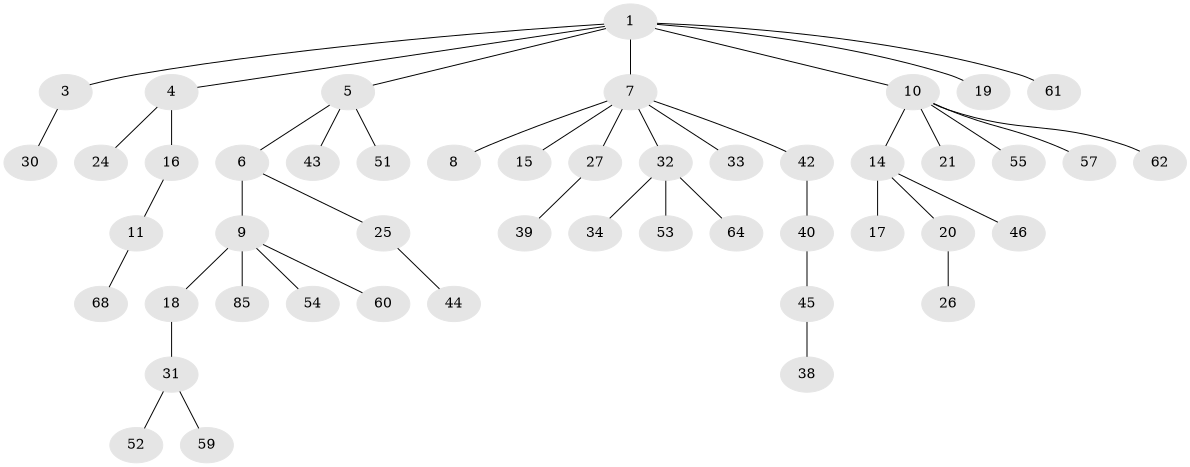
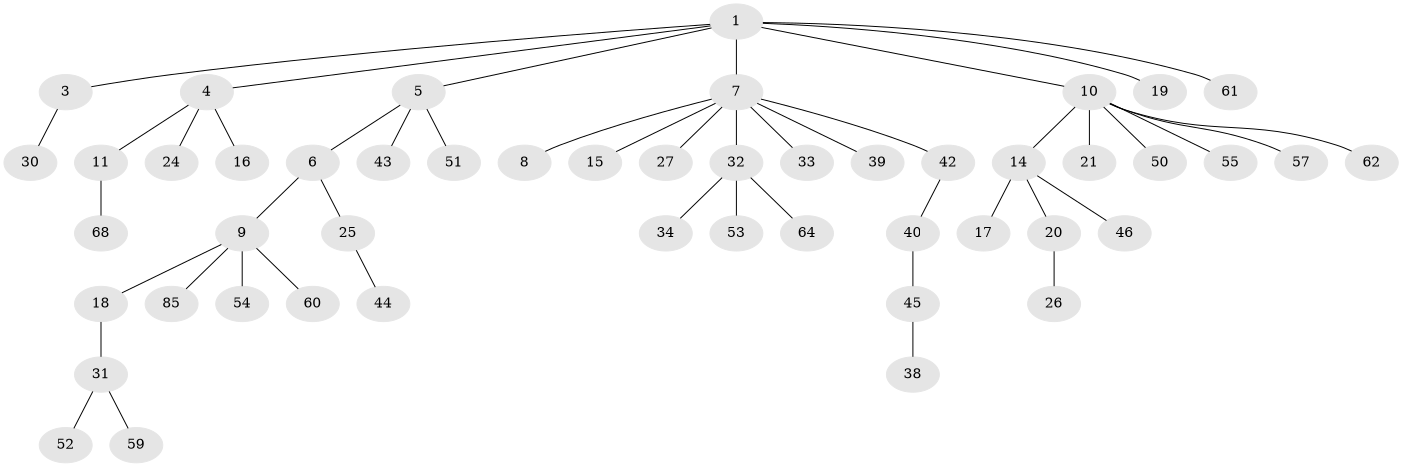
none -> (1160, 163)
(154, 198) -> (154, 128)
(560, 198) -> (807, 127)
